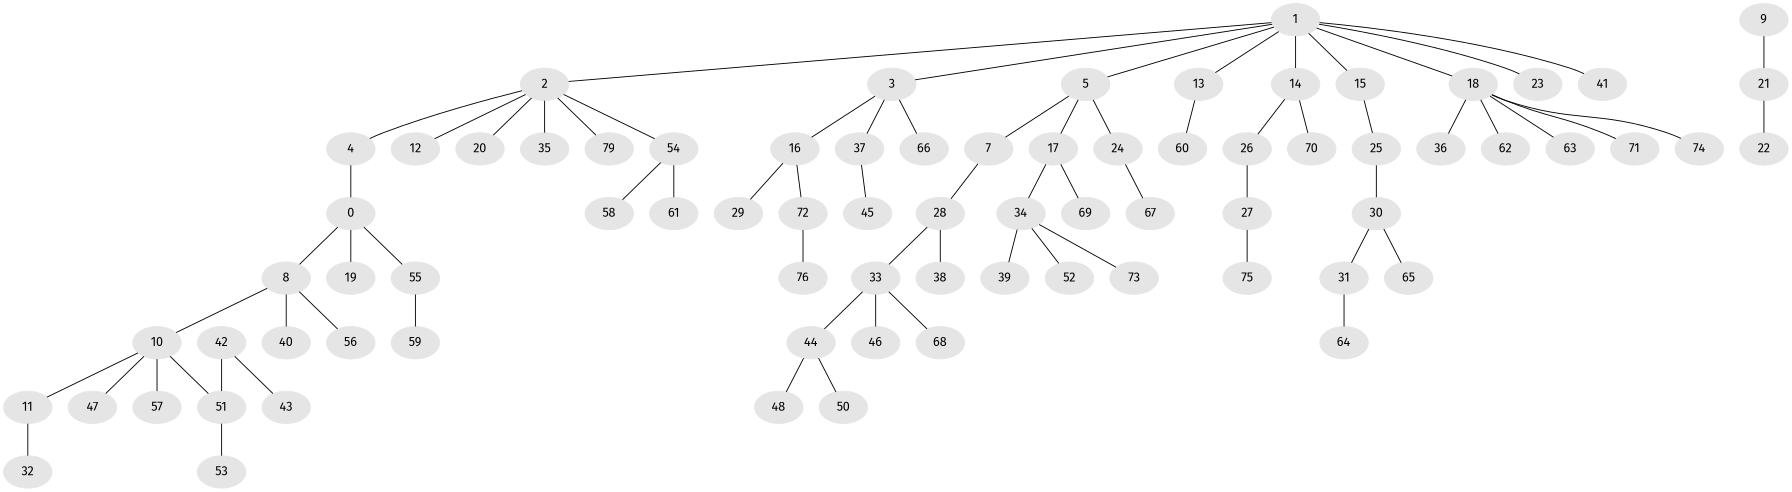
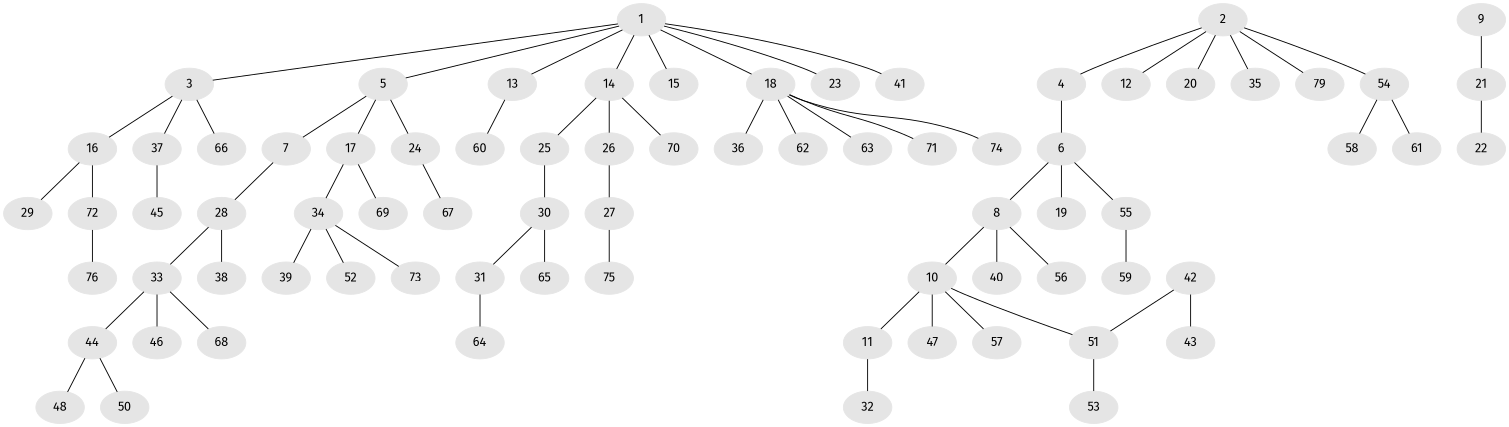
(920, 52) -> none
(1368, 117) -> (577, 117)
(351, 214) -> (1061, 149)
